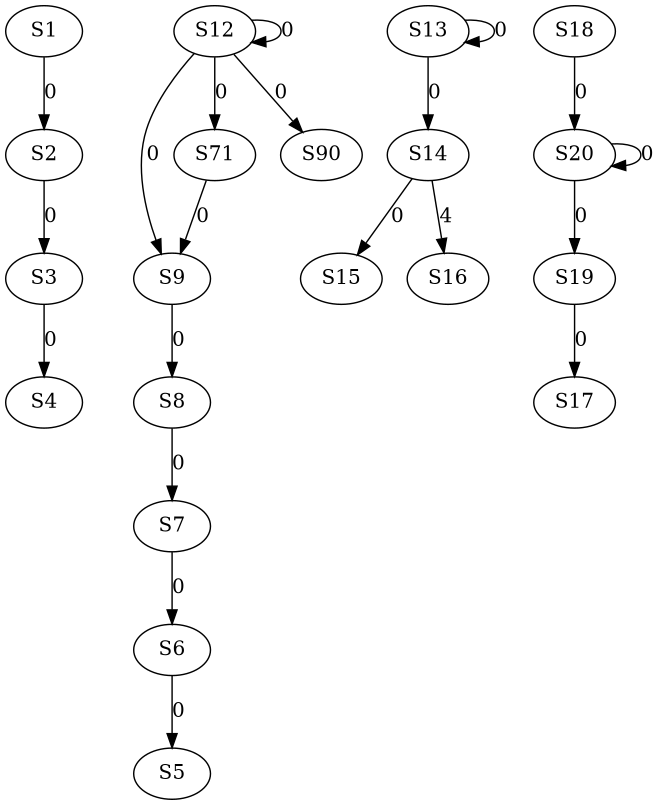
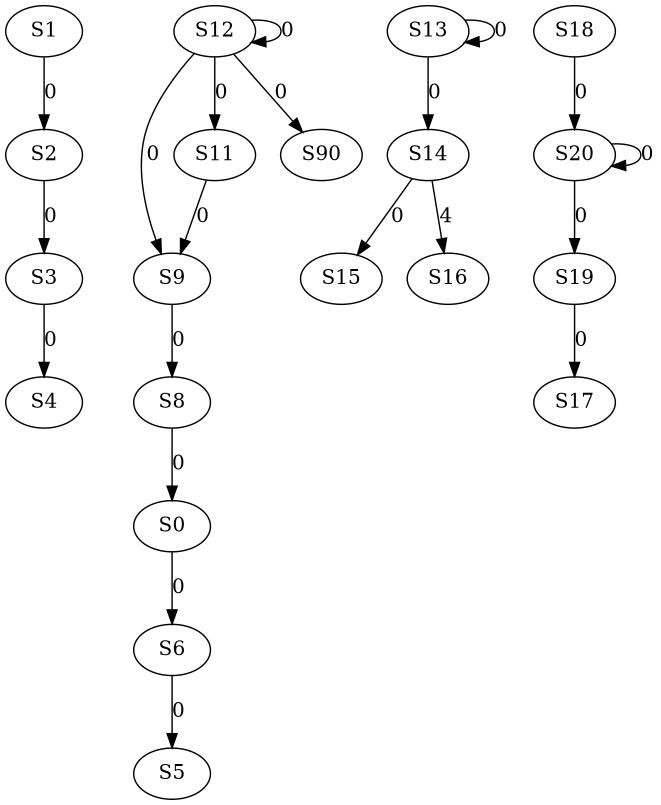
(215, 155) -> (215, 155)
(172, 526) -> (172, 526)
